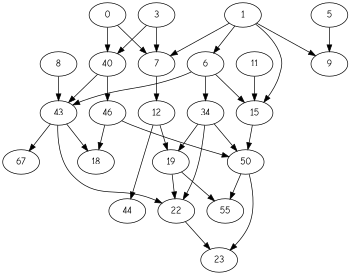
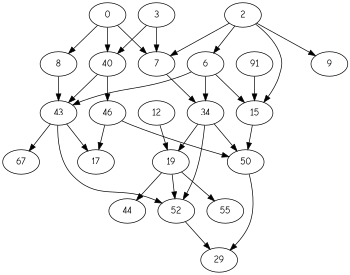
(243, 15) -> (243, 15)
(329, 15) -> none
none -> (86, 37)
(255, 64) -> (255, 64)
(157, 88) -> (179, 86)
(143, 159) -> (151, 184)
(96, 162) -> (96, 162)
(237, 183) -> none
(176, 211) -> (176, 211)
(219, 260) -> (219, 260)
